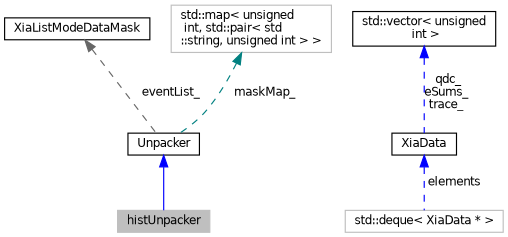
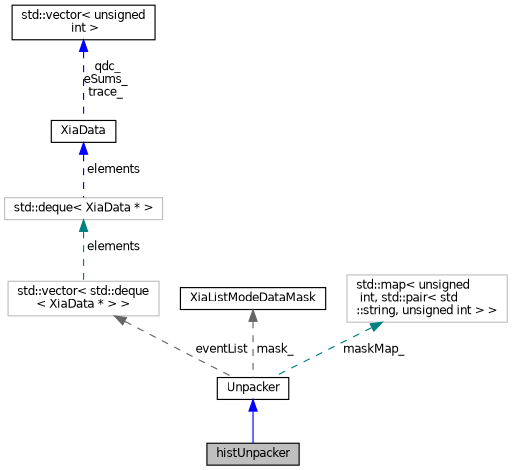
(169, 93) -> (274, 350)
(164, 221) -> (253, 454)
none -> (84, 299)
